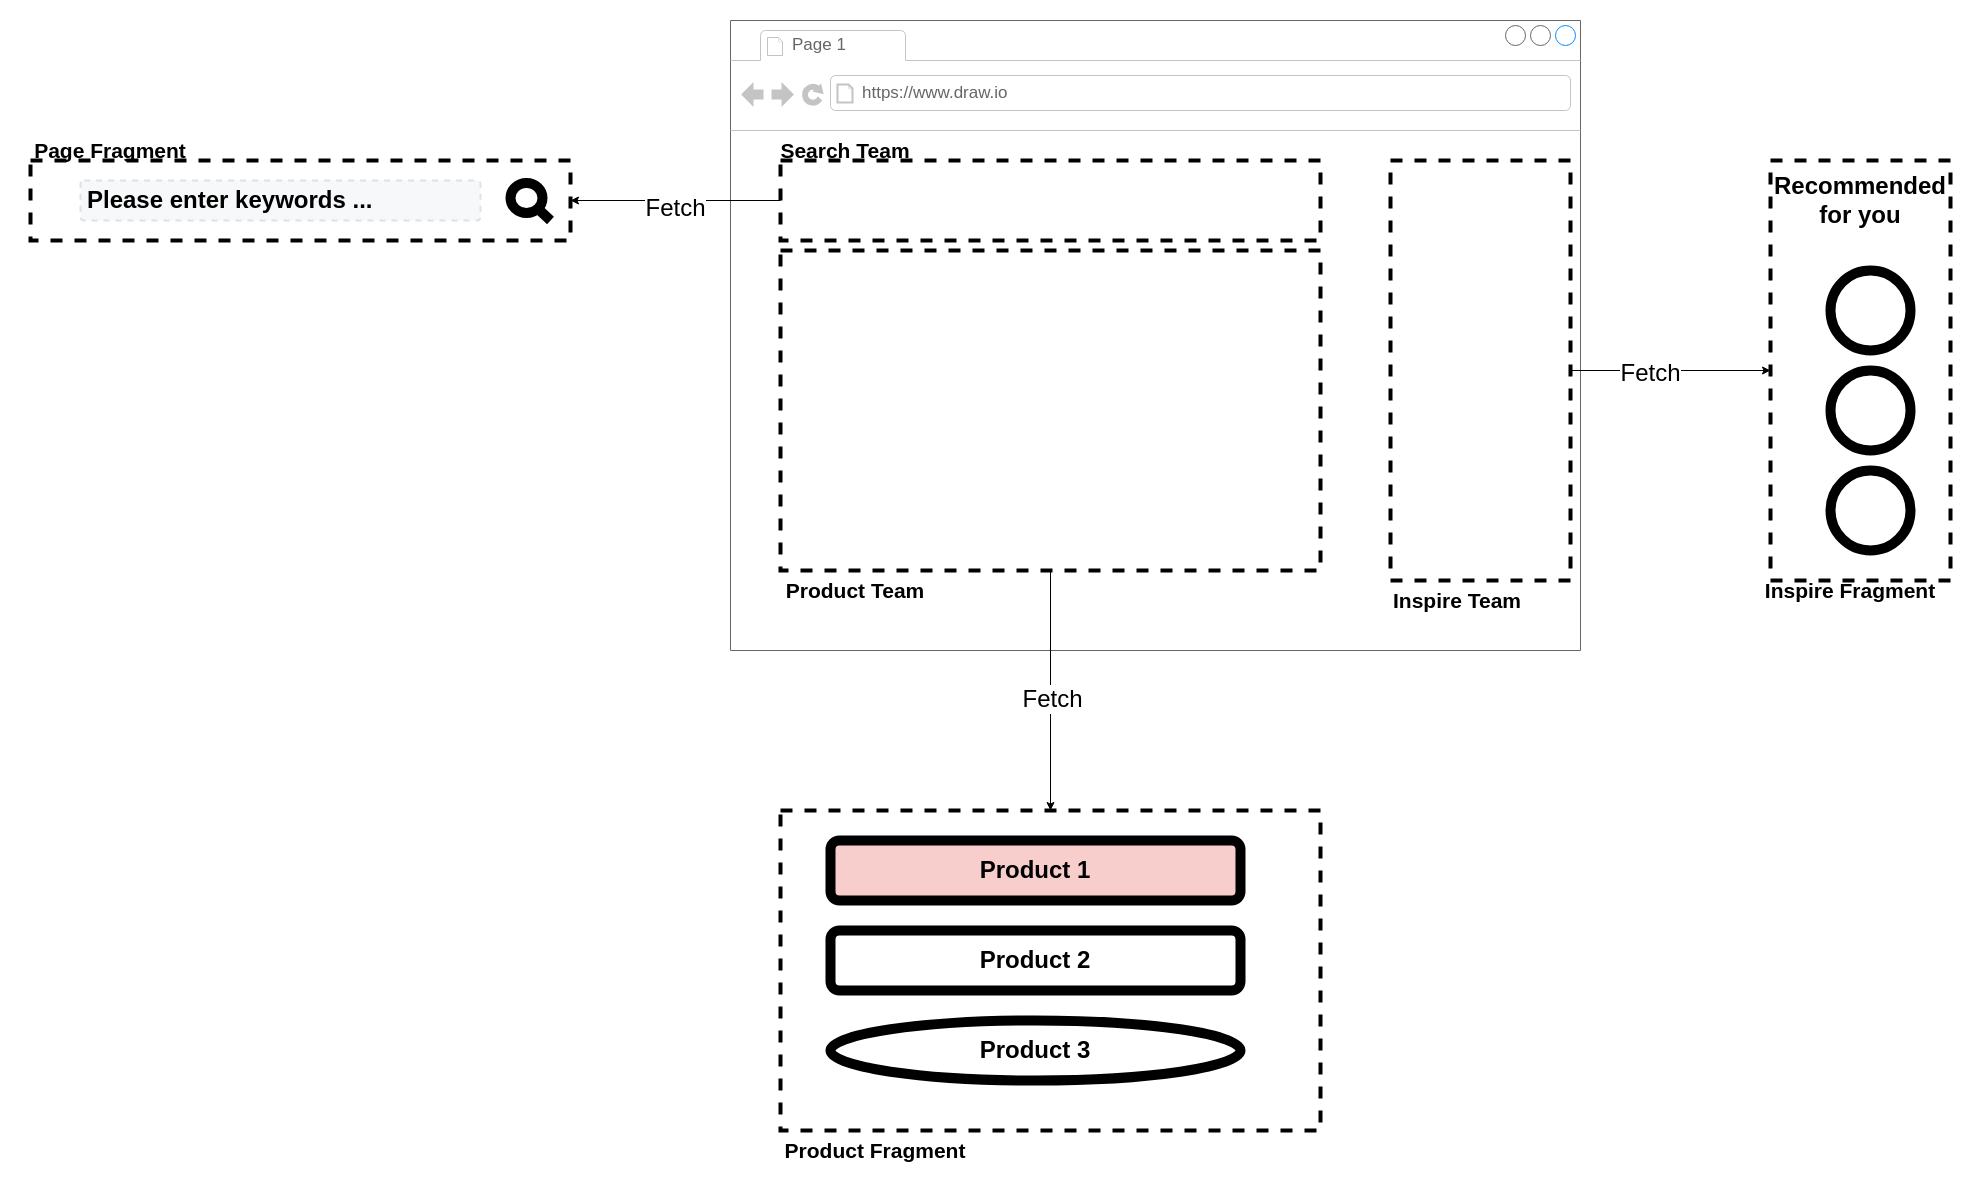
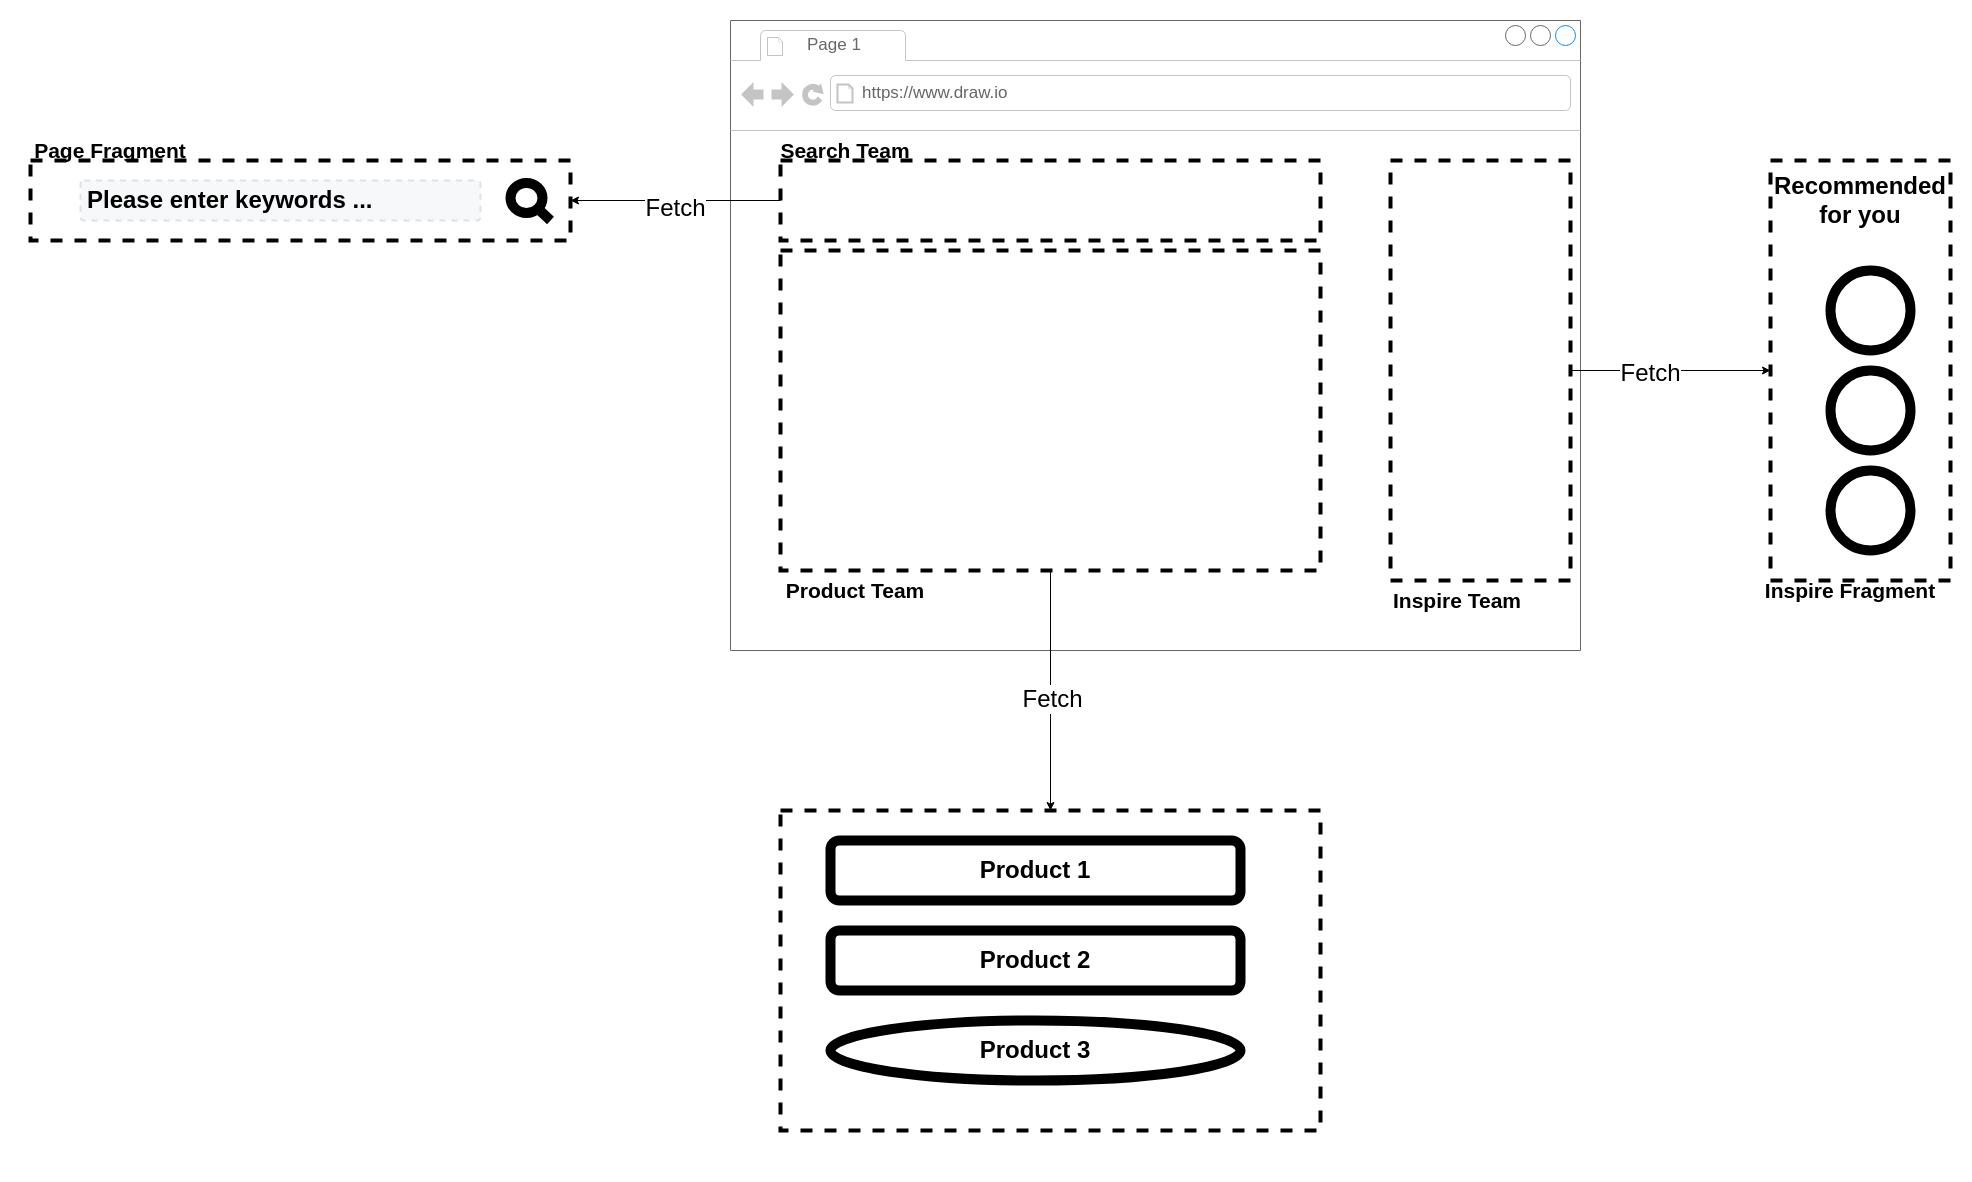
(846, 46) -> (861, 46)
(1036, 871) -> (1036, 871)
(876, 1151) -> none
